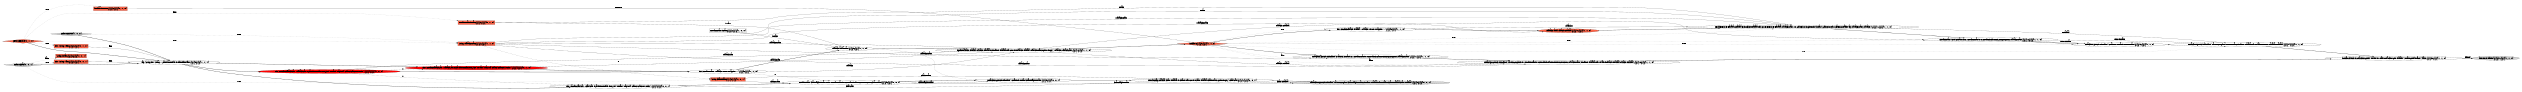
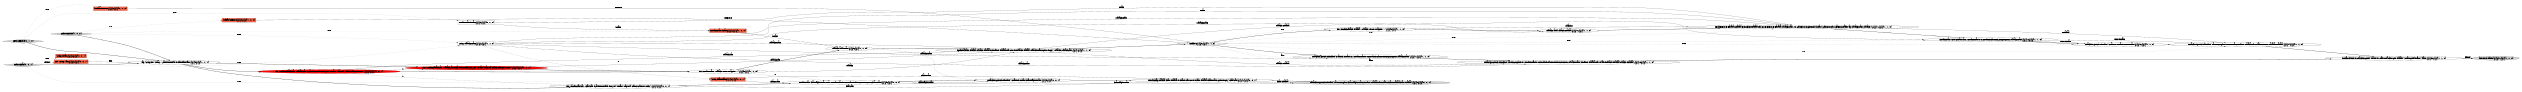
(175, 12) -> (175, 12)
none -> (239, 20)
(476, 23) -> (476, 23)
(670, 24) -> (602, 29)
(728, 31) -> (728, 31)
(1569, 31) -> (1569, 31)
none -> (397, 32)
none -> (1377, 35)
(23, 41) -> (23, 41)
(250, 41) -> (273, 62)
(476, 44) -> (476, 44)
(1202, 44) -> (1202, 44)
(71, 46) -> none
(47, 58) -> (47, 58)
(47, 62) -> (47, 62)
